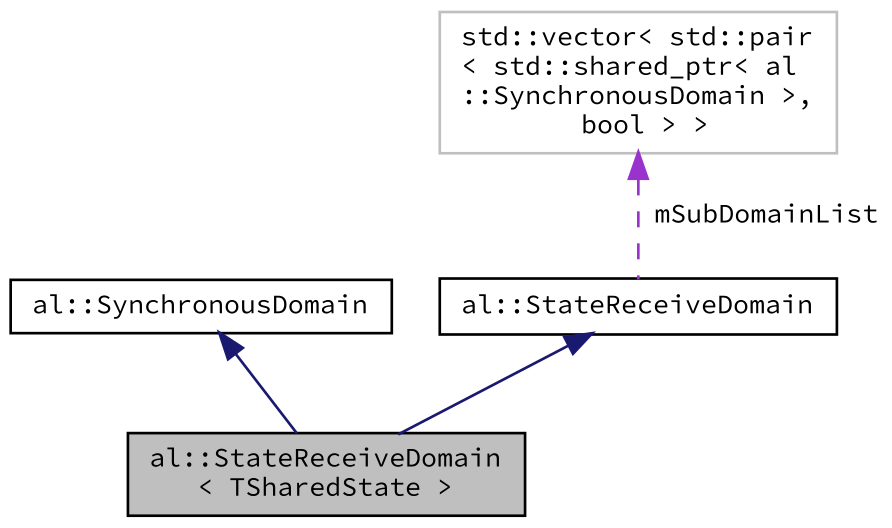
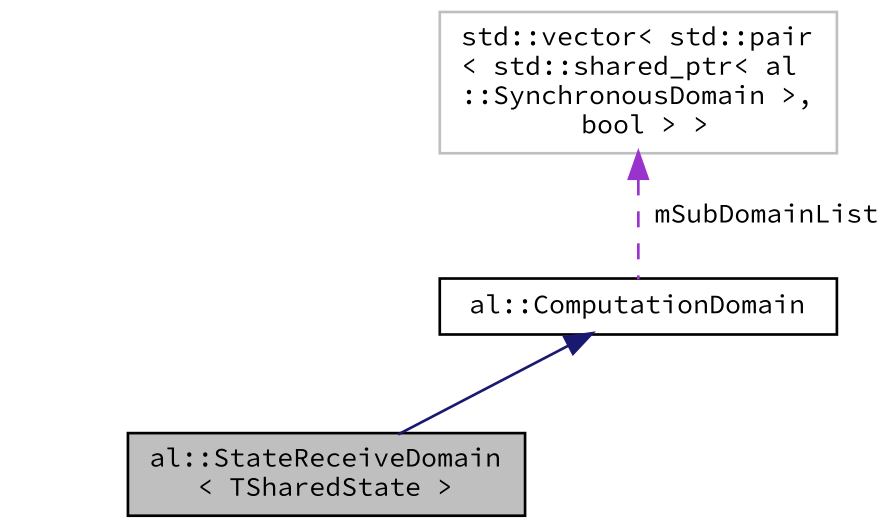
(201, 307) -> none
(638, 307) -> (638, 307)
